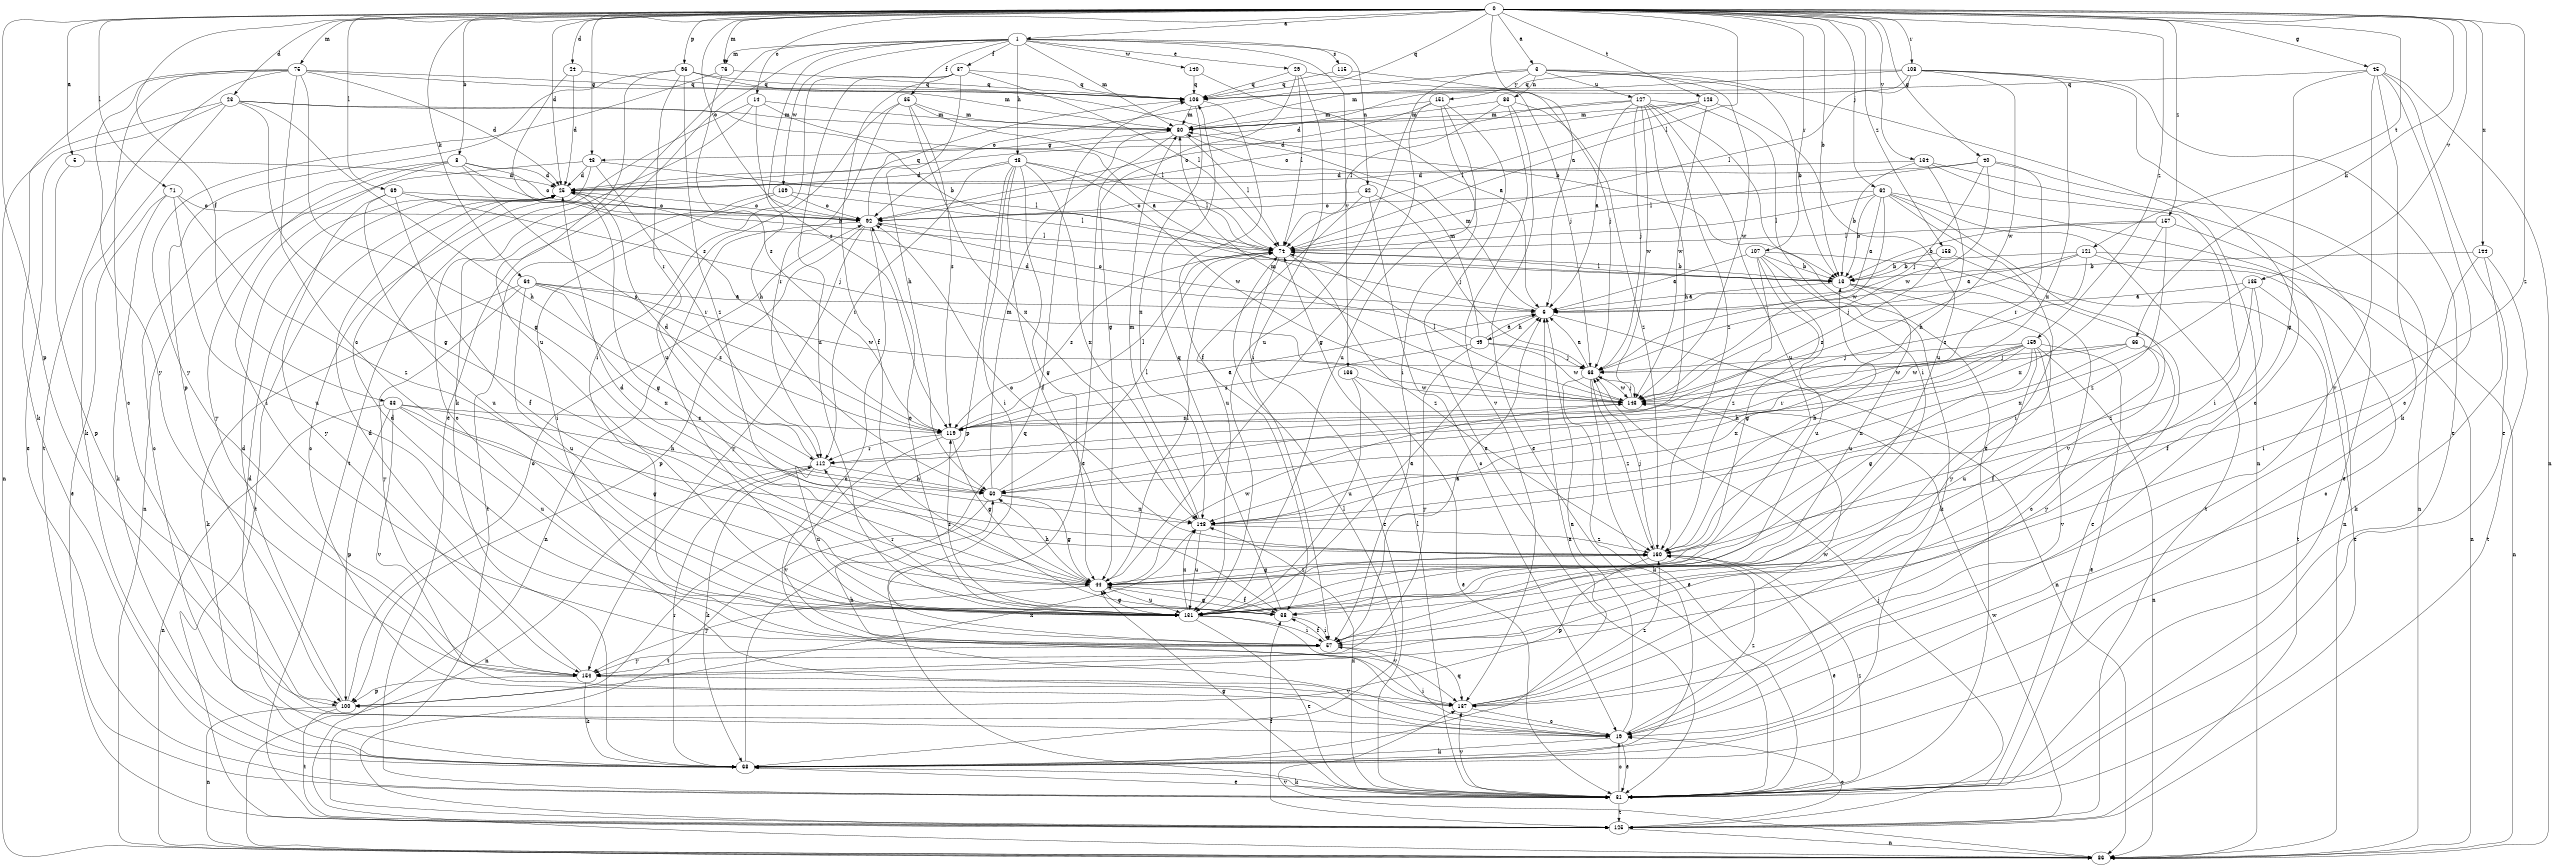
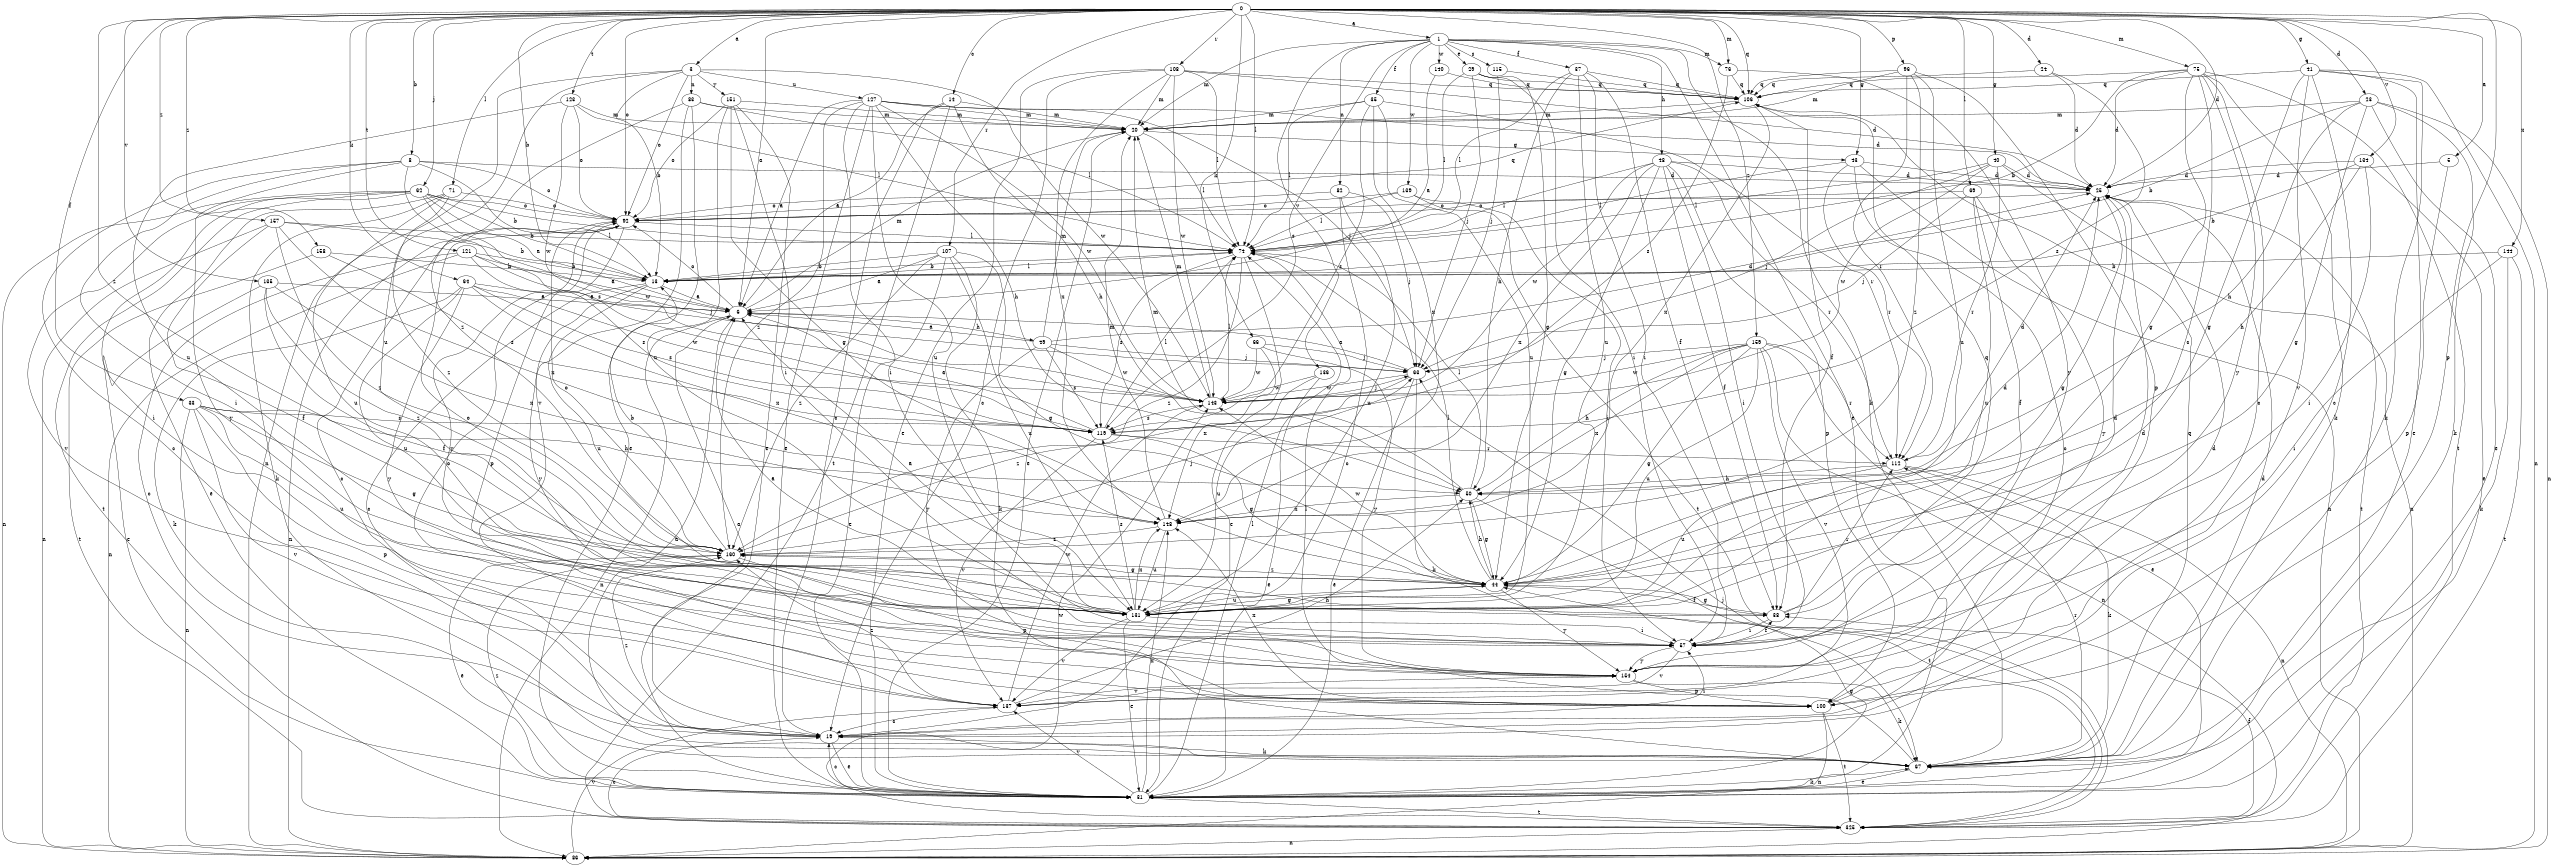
(2376, 70) -> (2310, 70)
(1180, 130) -> (1135, 130)
(1834, 546) -> (904, 565)
(1459, 676) -> (1661, 676)
(745, 767) -> (1918, 767)
(1619, 828) -> (1850, 828)
